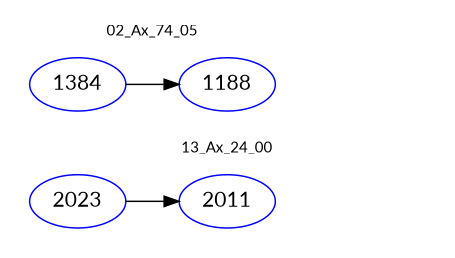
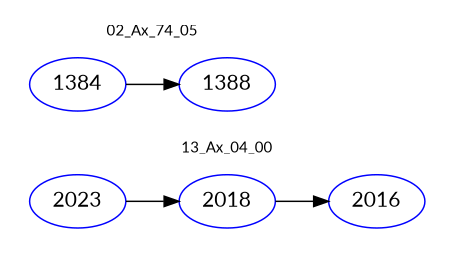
(227, 84) -> (227, 84)
(227, 149) -> (227, 149)
(227, 201) -> (227, 201)
none -> (377, 201)
